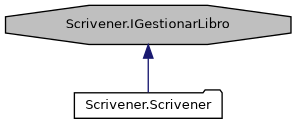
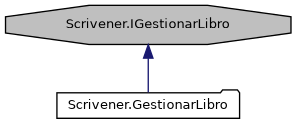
(148, 106) -> (148, 106)
